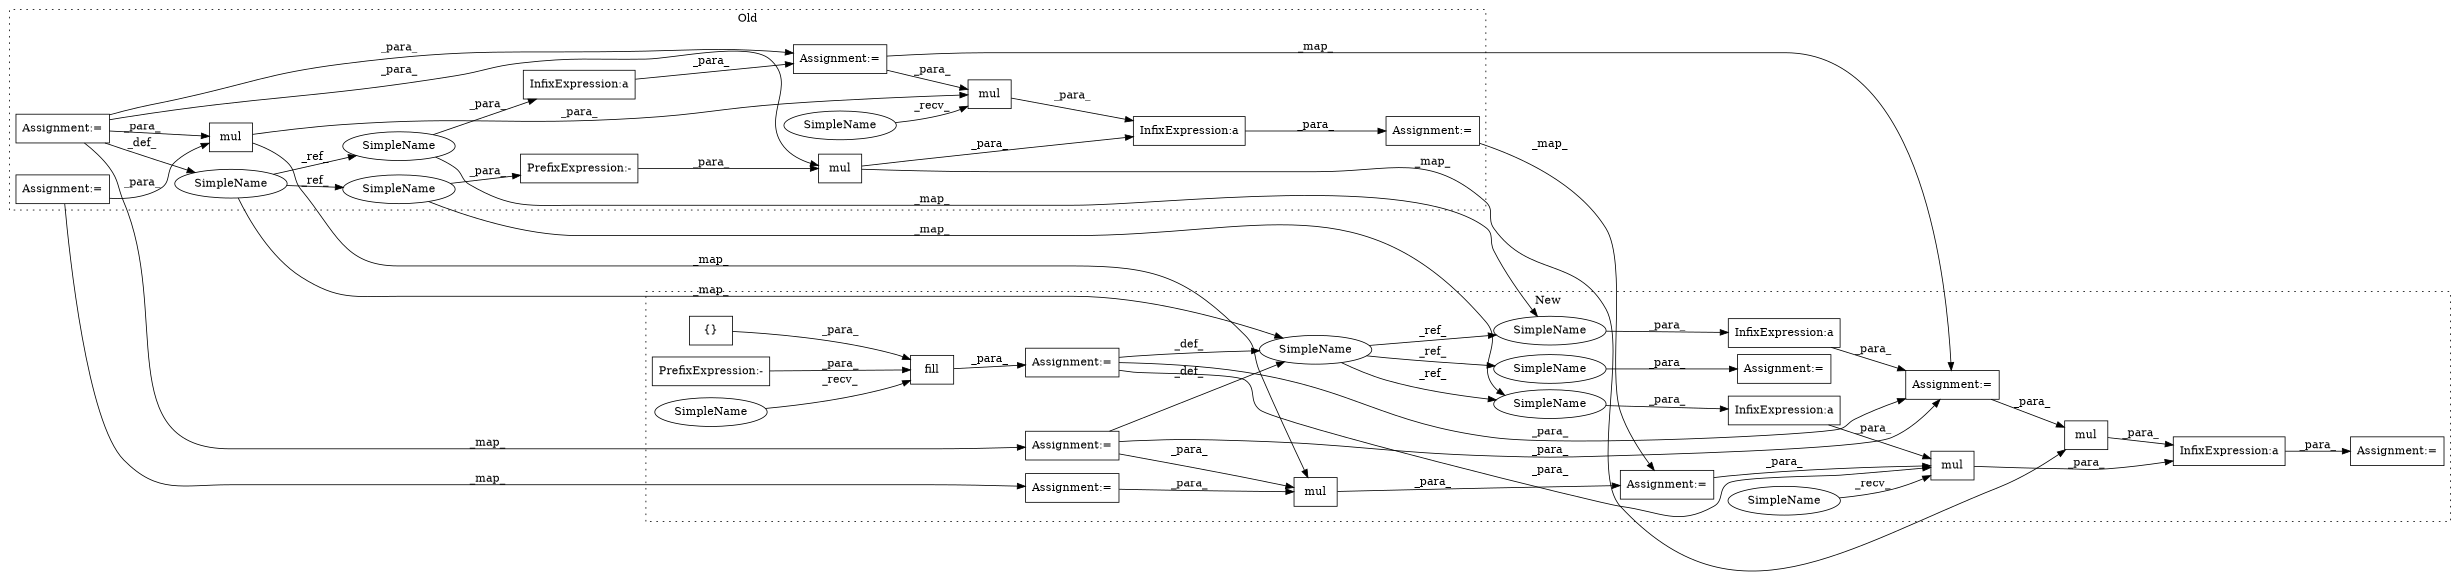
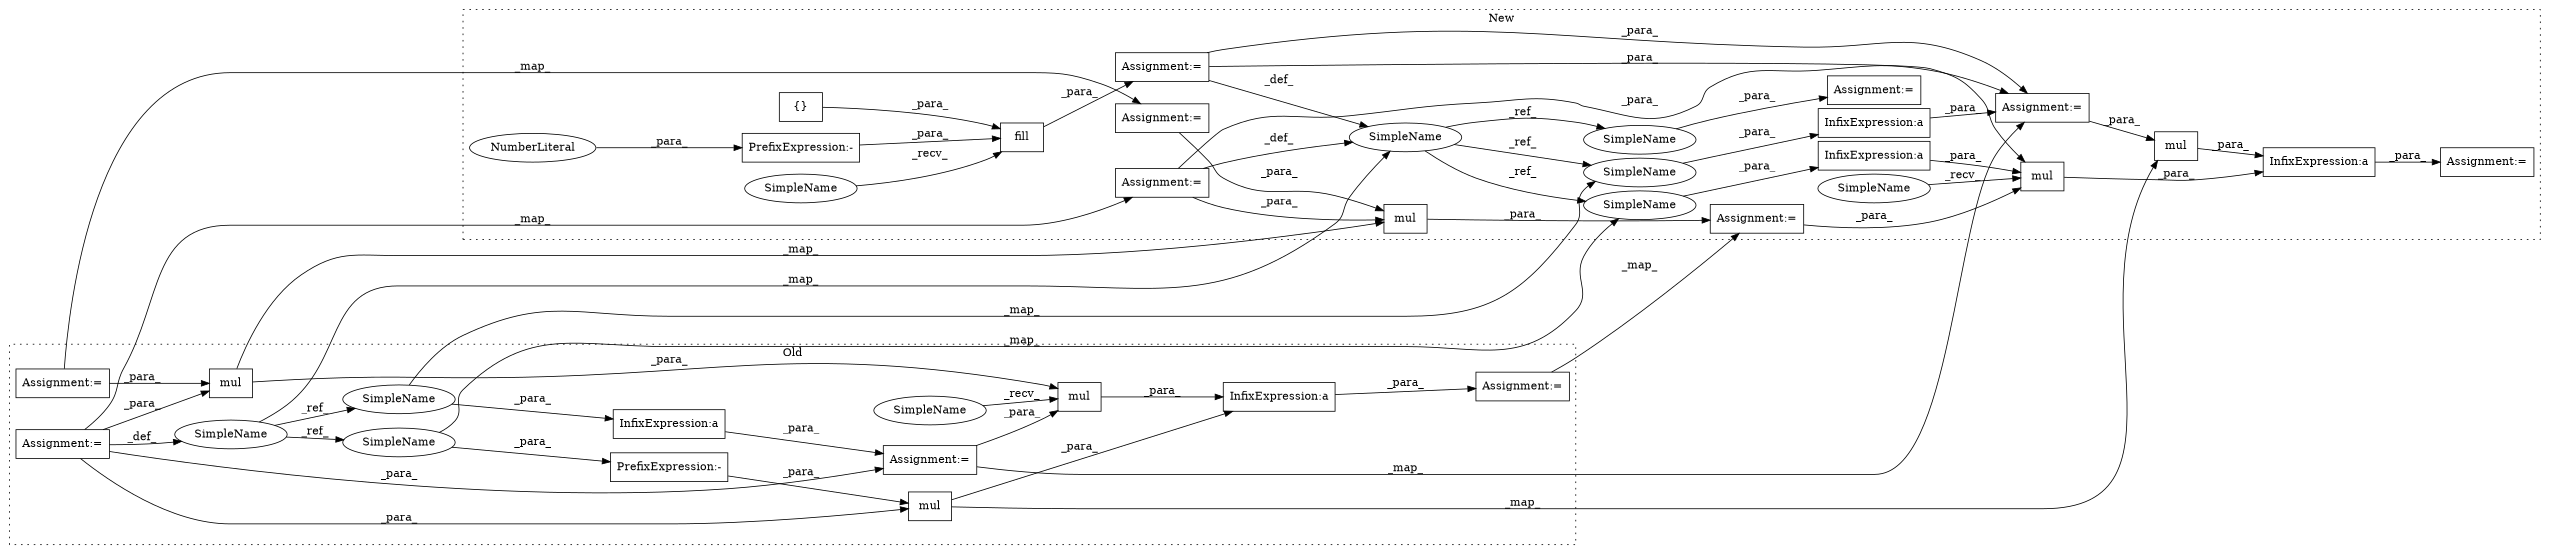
none -> (533, 148)
